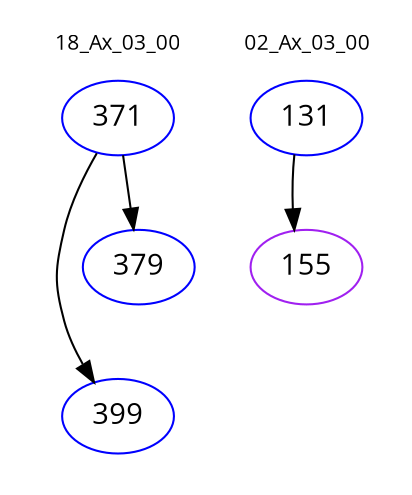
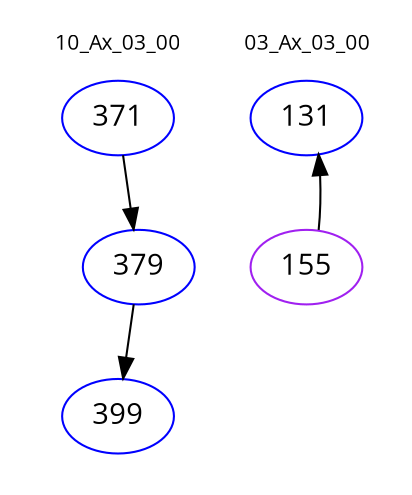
(118, 45) -> (118, 45)
(308, 45) -> (308, 45)
(293, 182) -> (320, 203)
(59, 257) -> (130, 331)
